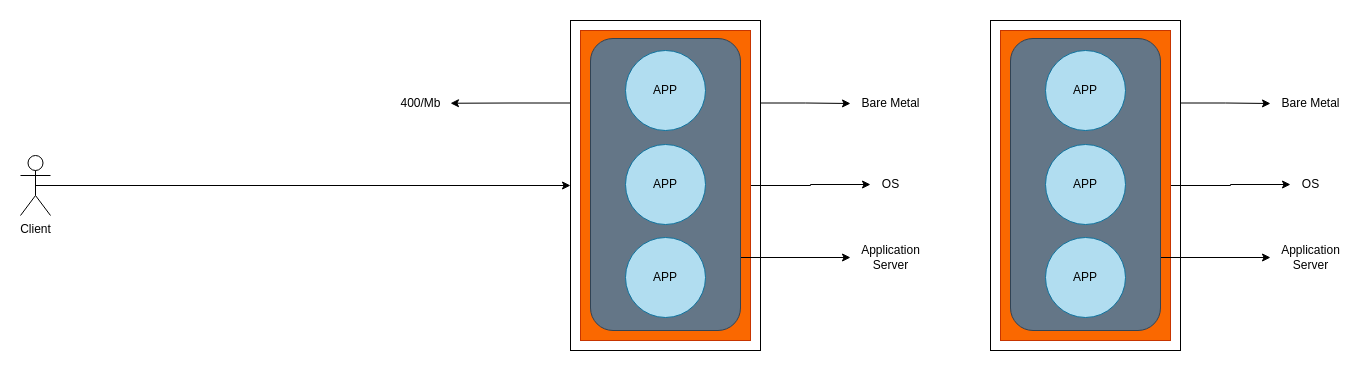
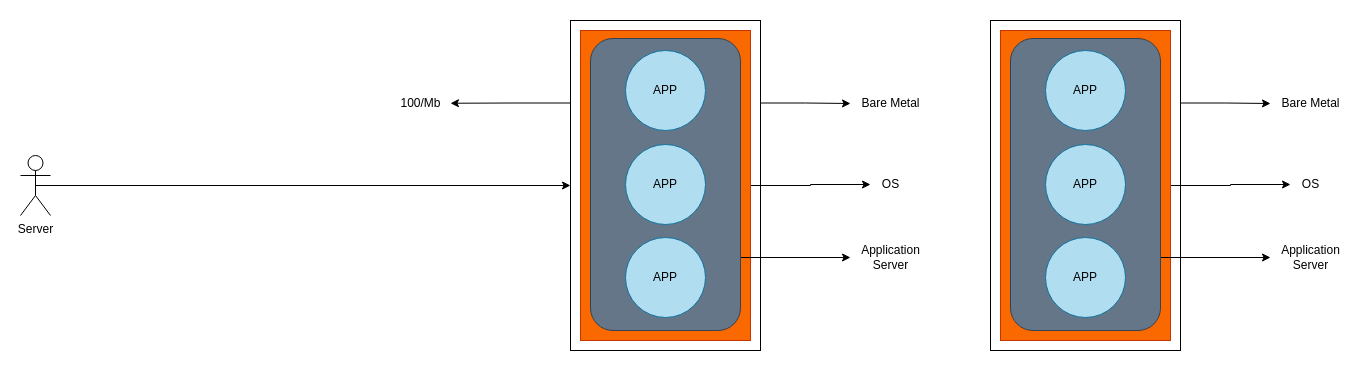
(421, 104) -> (421, 104)
(36, 230) -> (36, 230)
